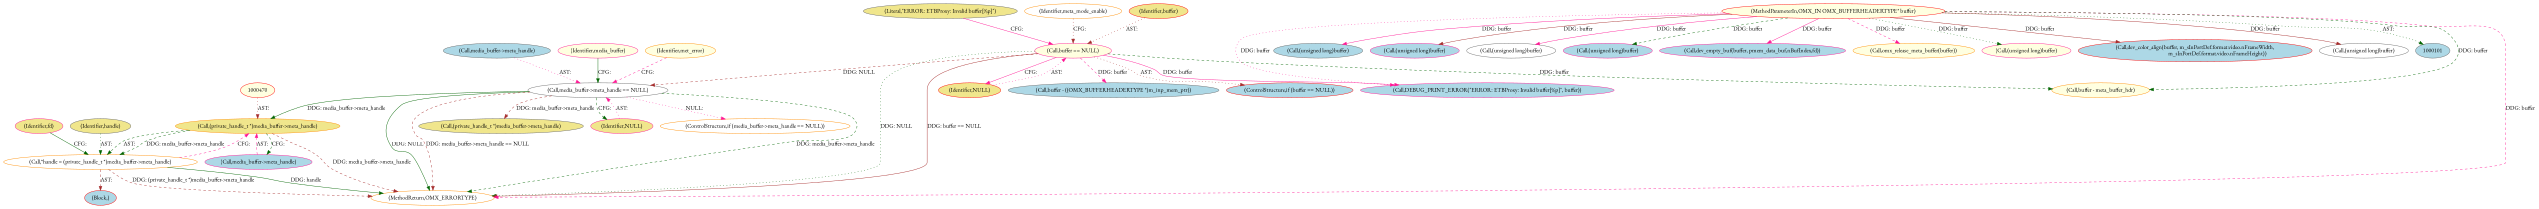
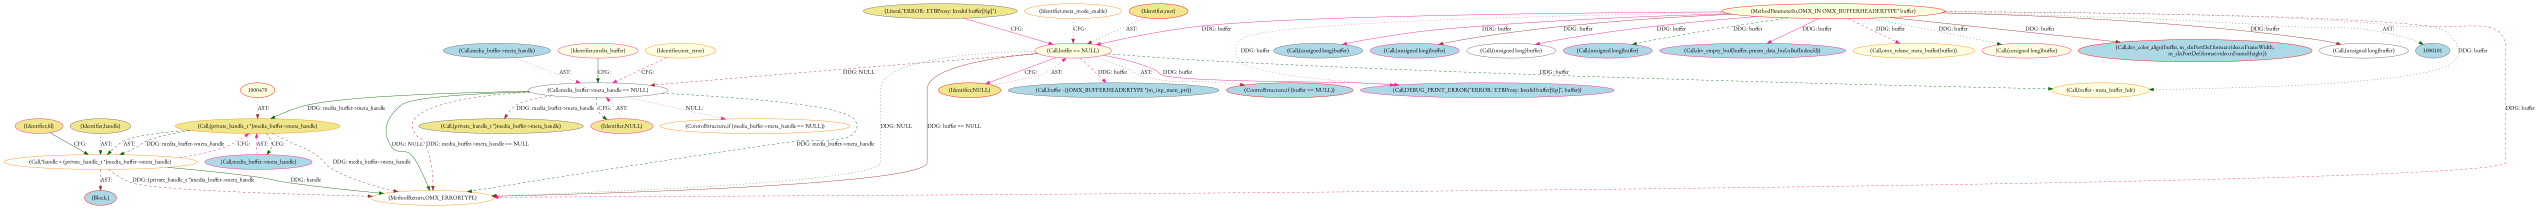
(1159, 11) -> (1159, 11)
none -> (1410, 16)
(2386, 25) -> (2386, 25)
